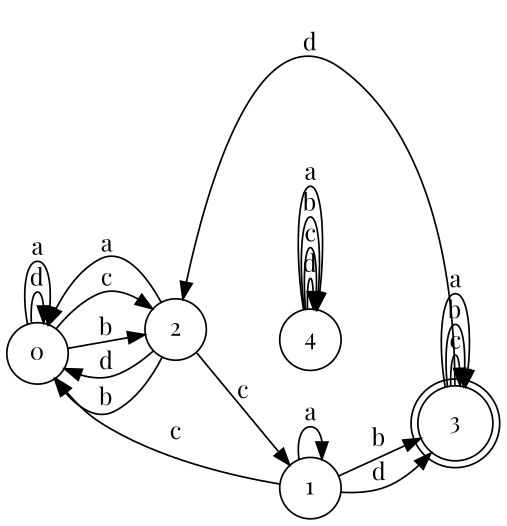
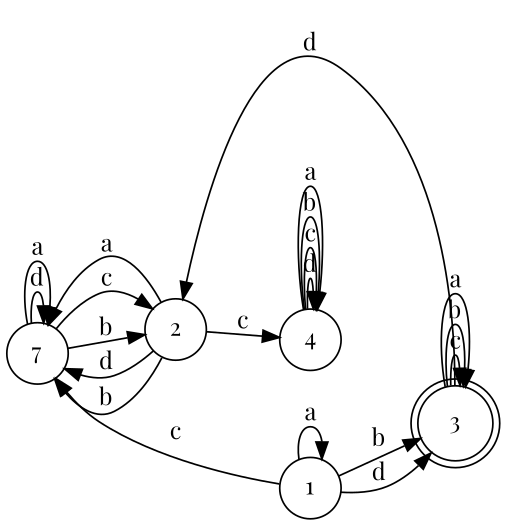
(38, 353) -> (38, 353)
(237, 402) -> (234, 334)
